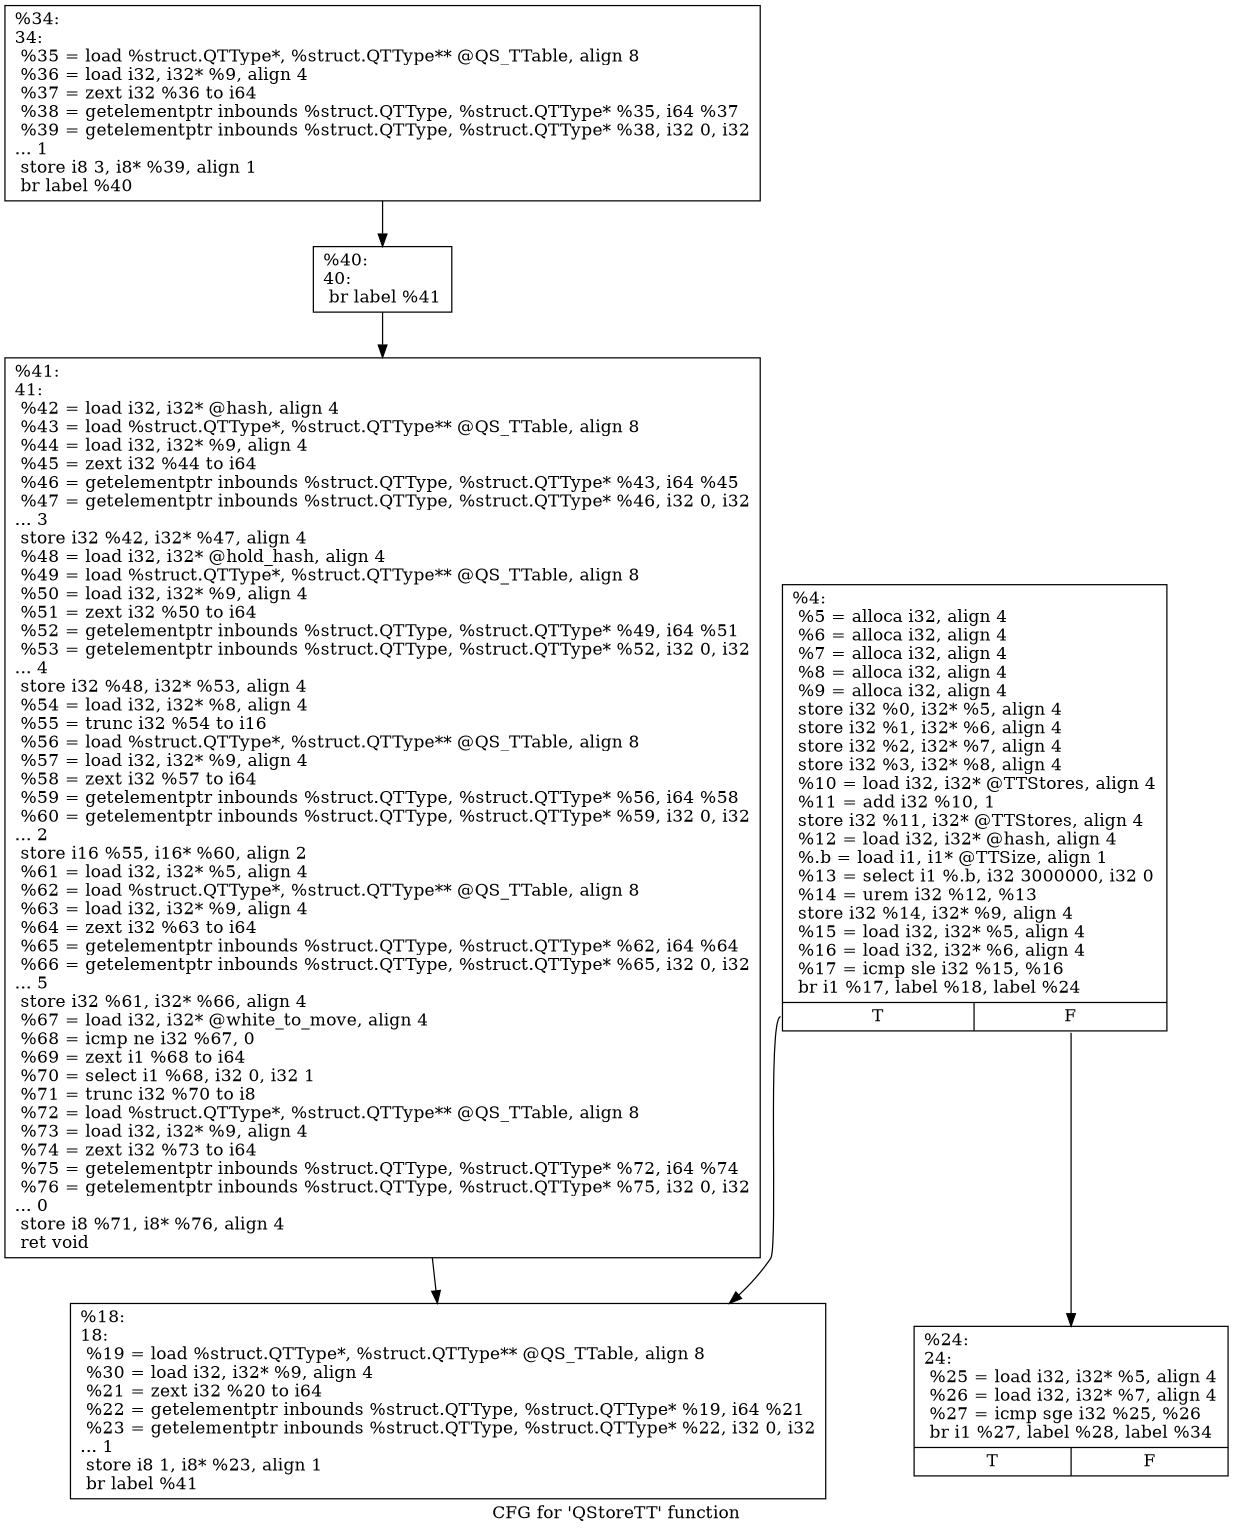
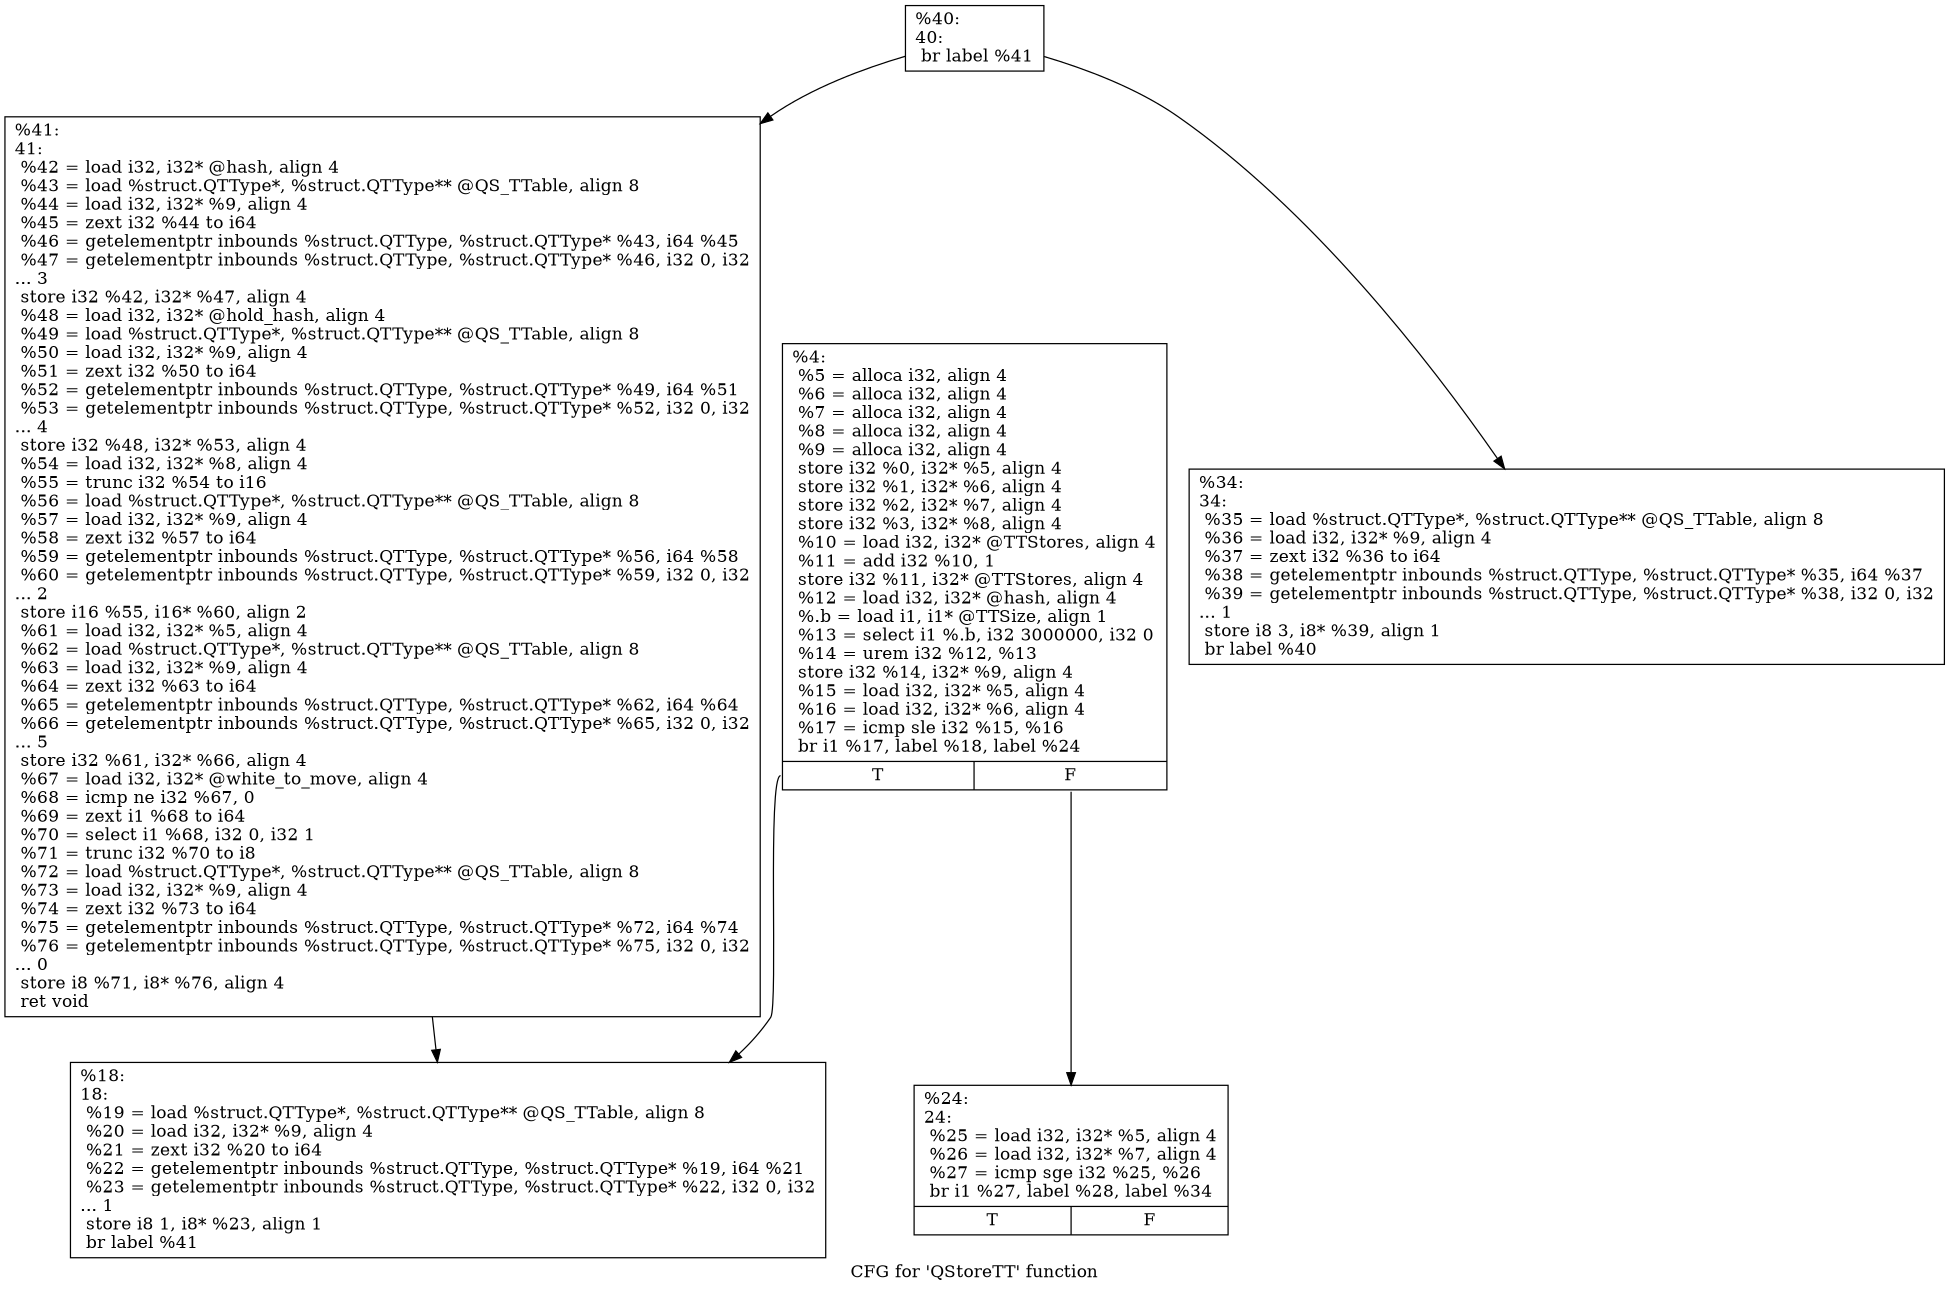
(383, 217) -> (1301, 221)
(227, 1373) -> (227, 1132)
